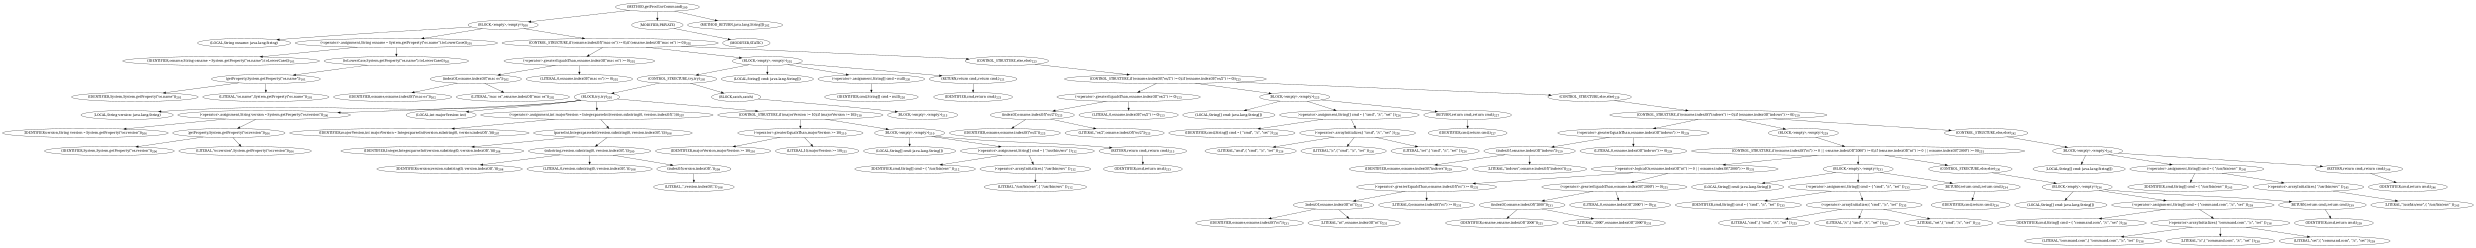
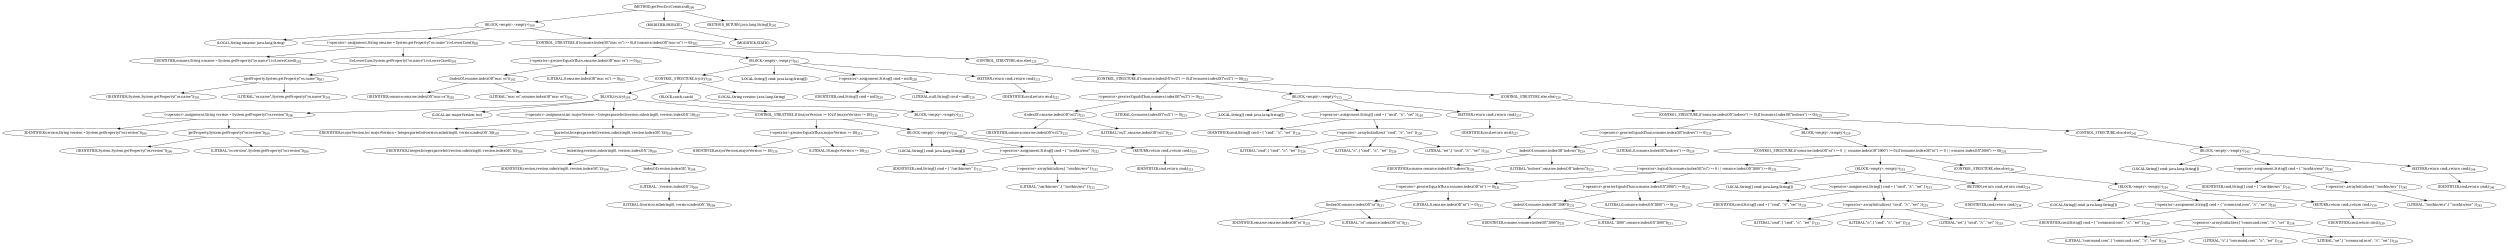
none -> (944, 97)
(371, 109) -> (716, 88)
(590, 159) -> (669, 195)
